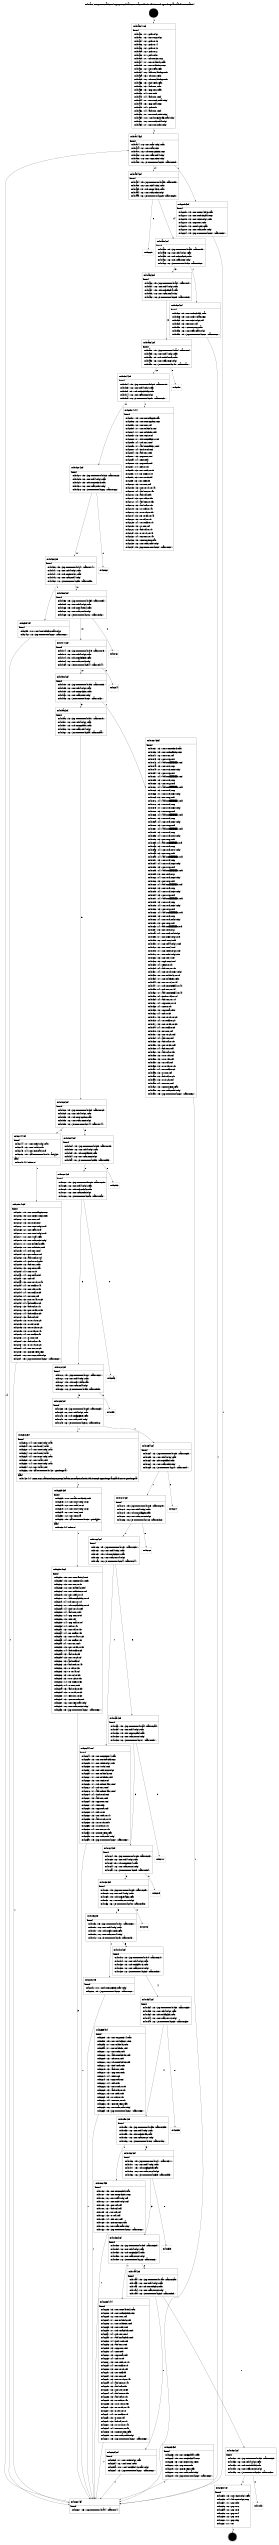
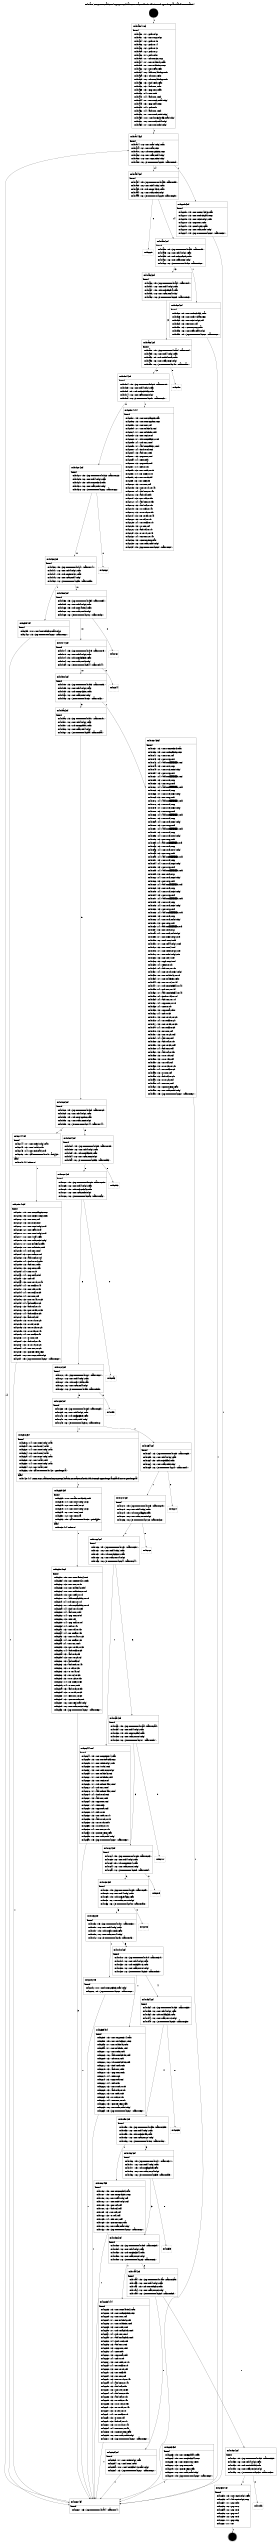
none -> (134, 2001)
